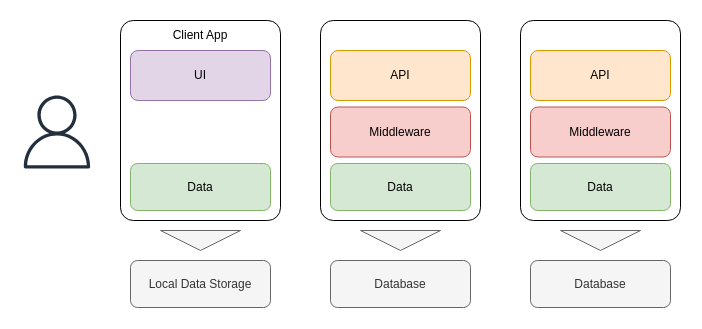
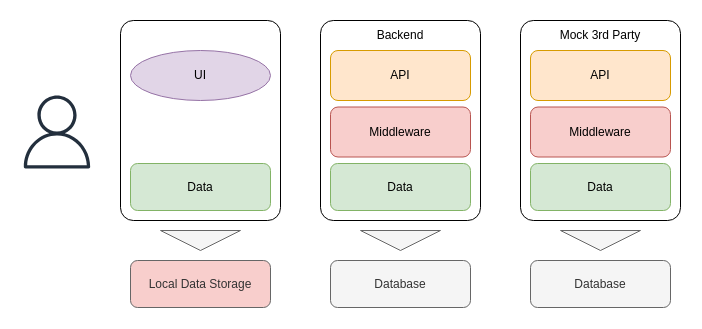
(201, 36) -> none
none -> (401, 36)
none -> (601, 36)
(201, 76) -> (201, 76)
(201, 284) -> (201, 284)
